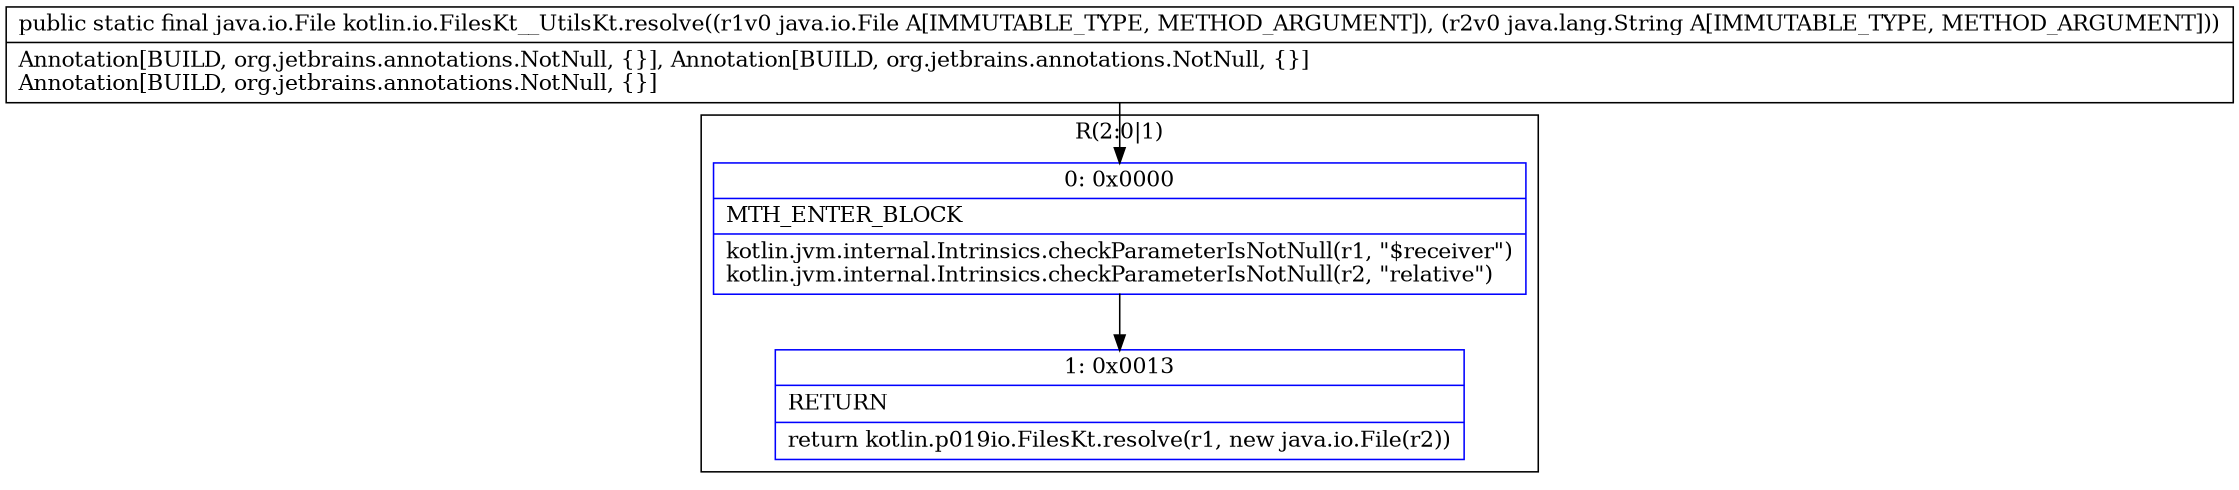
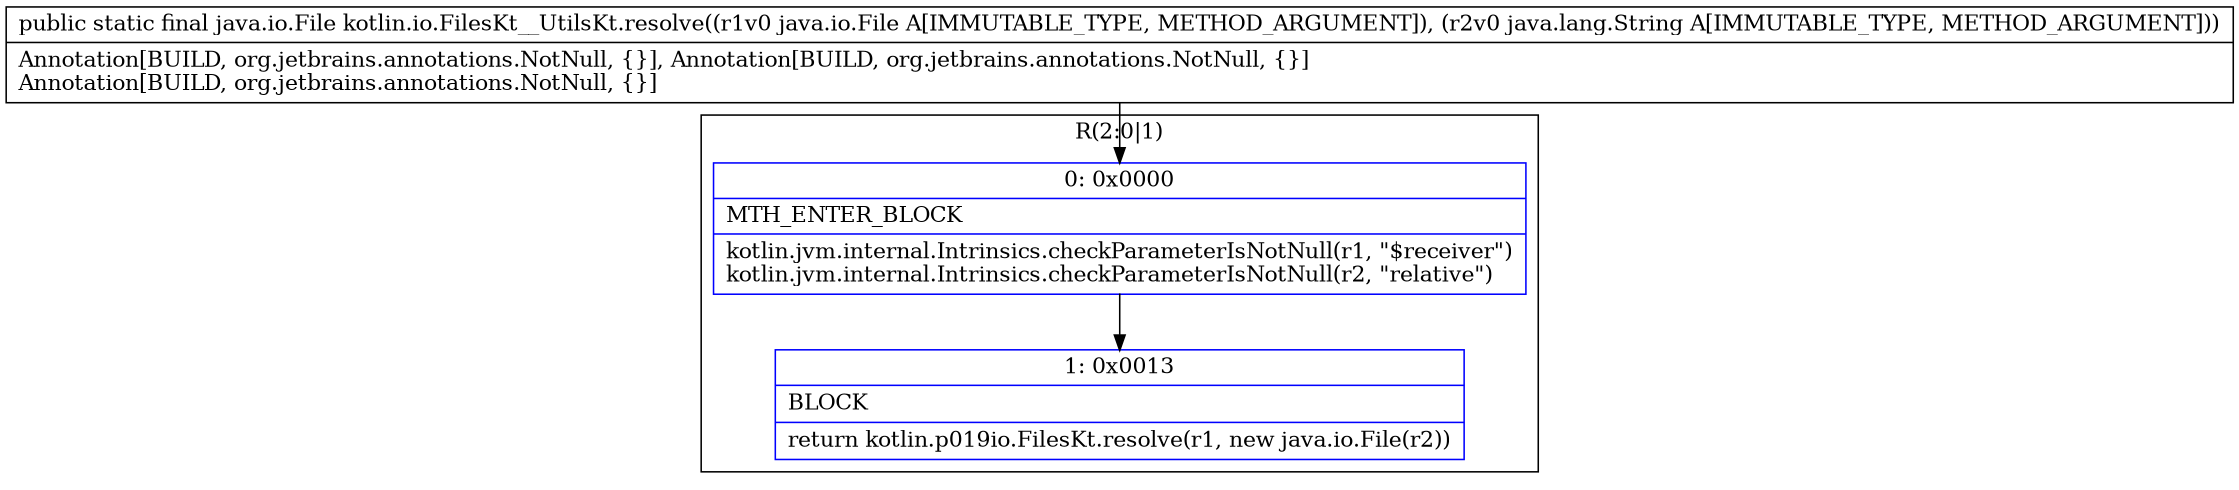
(838, 403) -> (828, 403)
